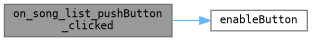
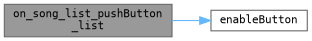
(88, 21) -> (88, 21)
